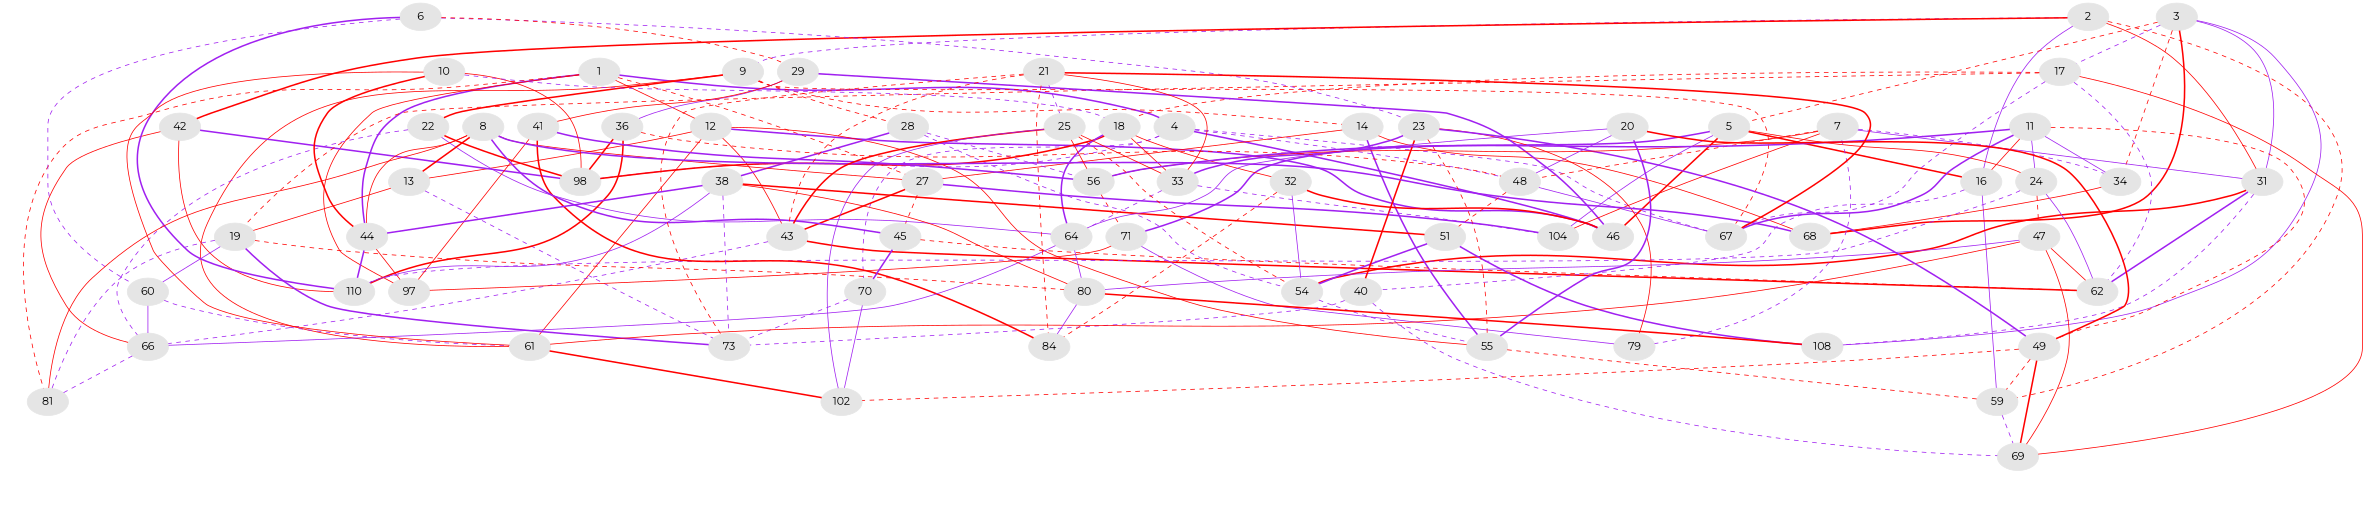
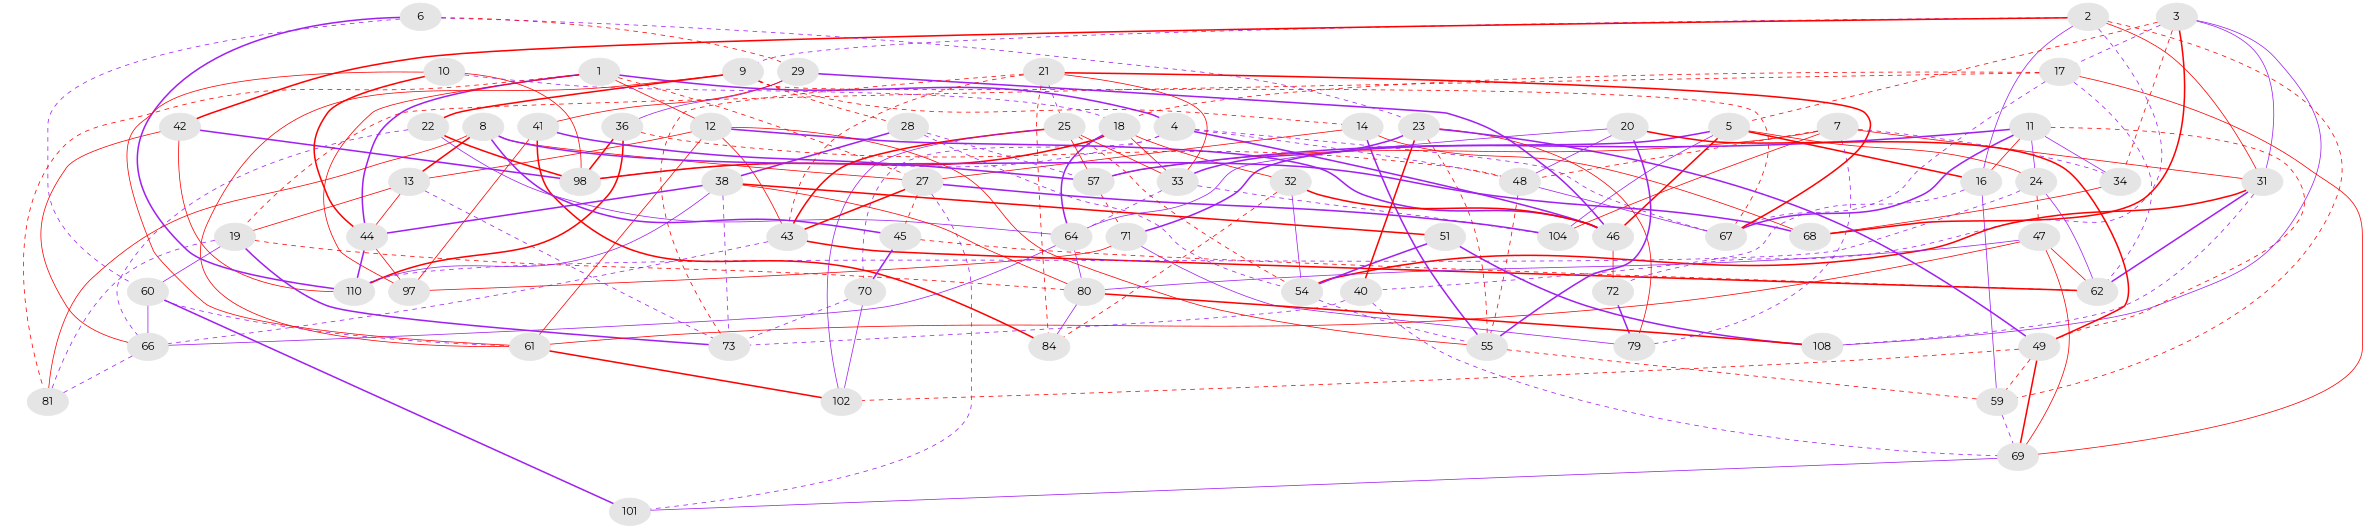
(405, 152) -> (388, 209)
(2060, 156) -> (2060, 156)
(1094, 182) -> (1094, 182)
(1491, 203) -> (1509, 251)
none -> (1613, 292)
none -> (630, 512)
